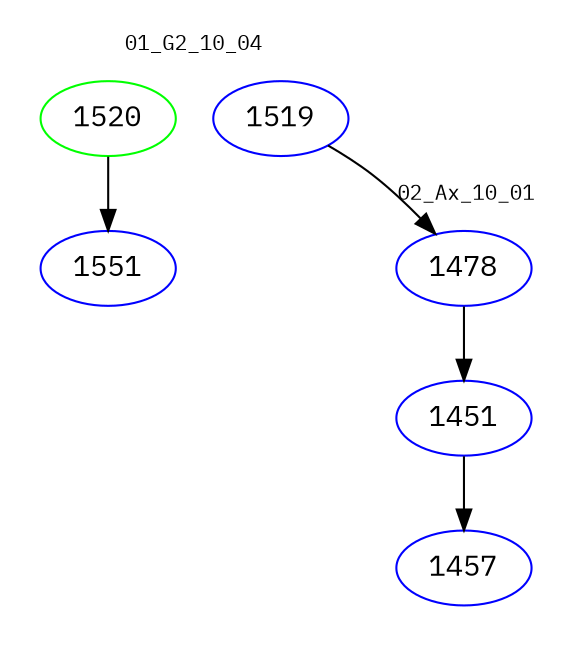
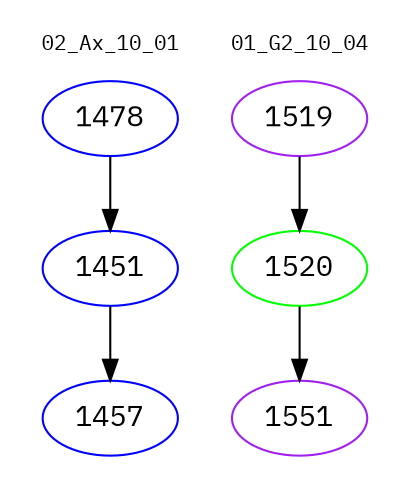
(281, 119) -> (300, 119)
(395, 194) -> (300, 183)
(108, 268) -> (300, 418)
